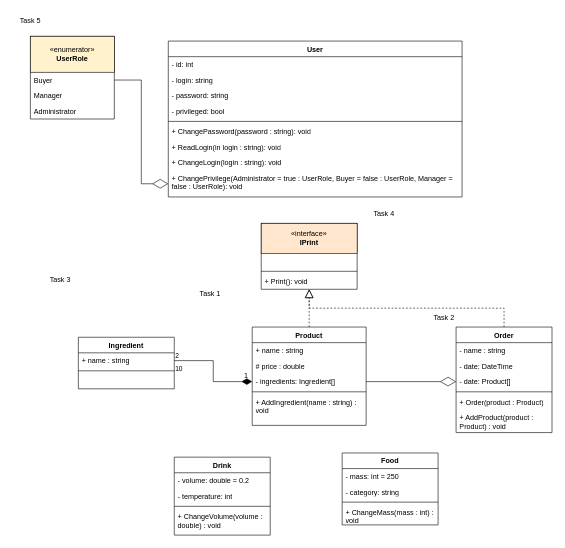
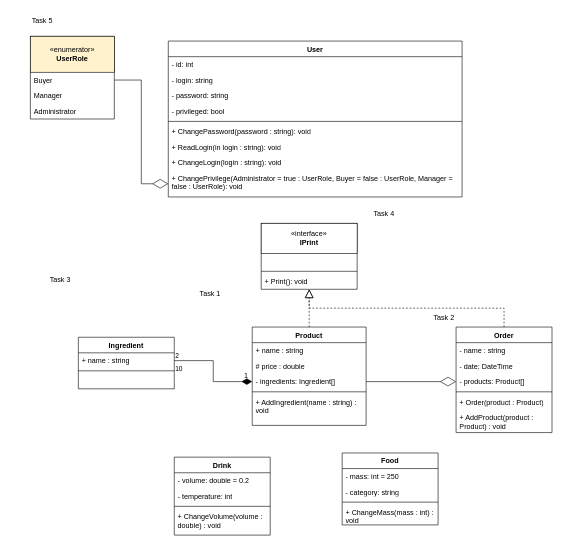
(30, 21) -> (42, 21)
(309, 239) -> (309, 239)
(491, 383) -> (499, 383)
